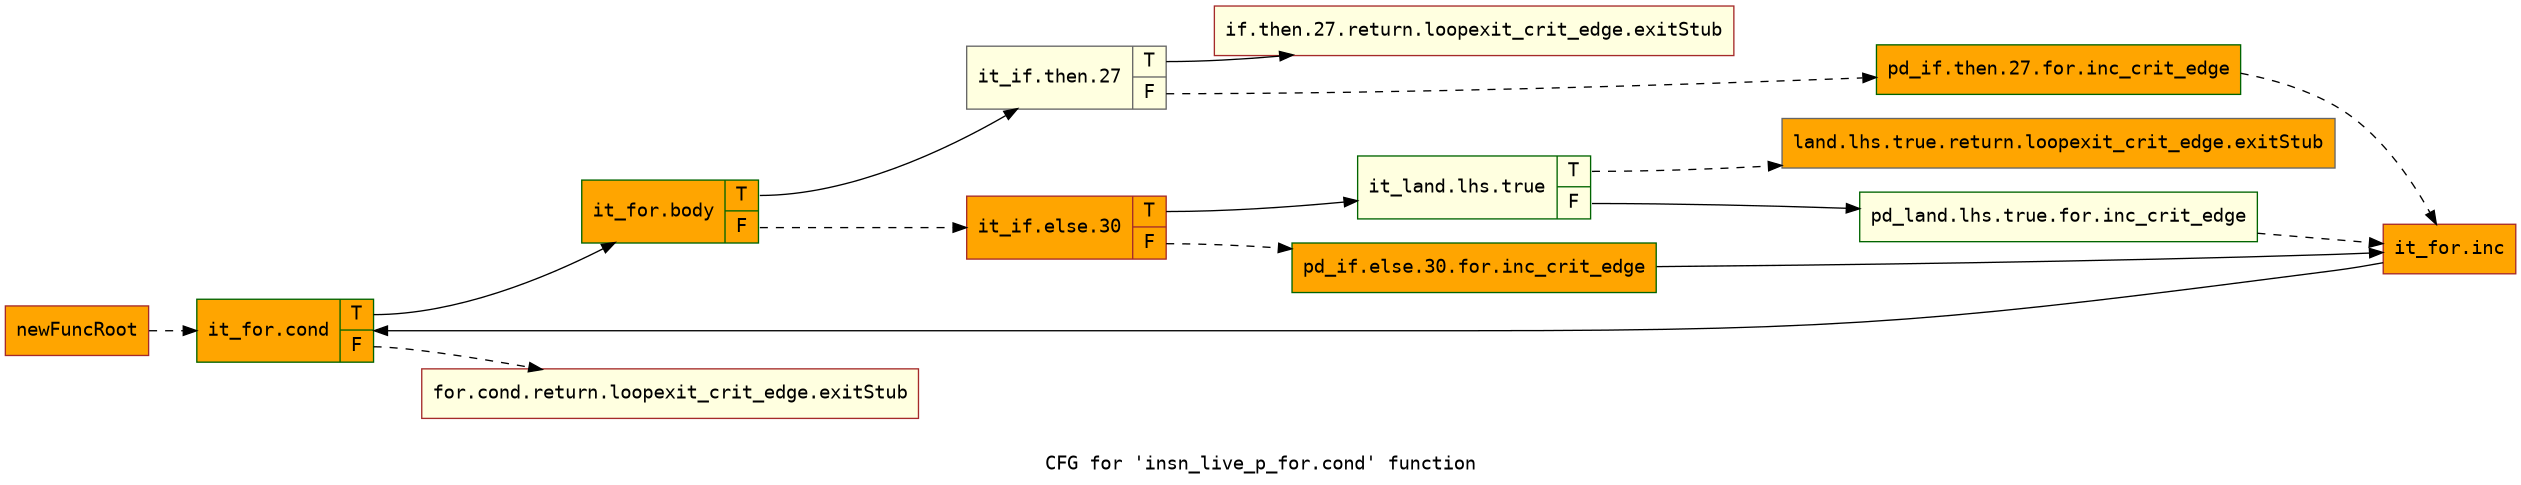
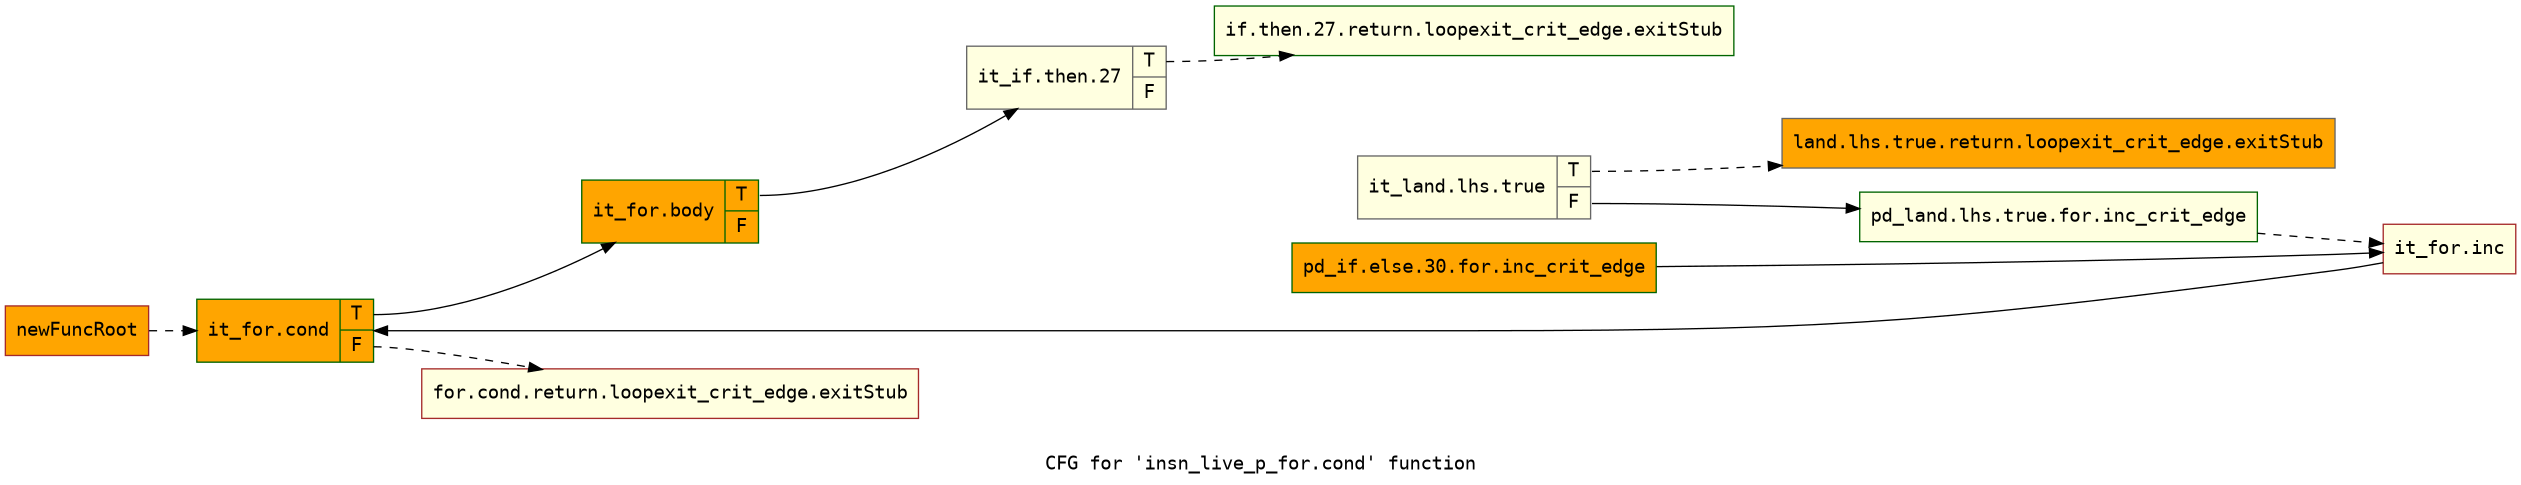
(1474, 31) -> (1474, 31)
(1223, 60) -> (1223, 60)
(2059, 70) -> none
(1474, 187) -> (1474, 187)
(1066, 228) -> none
(2449, 249) -> (2449, 249)
